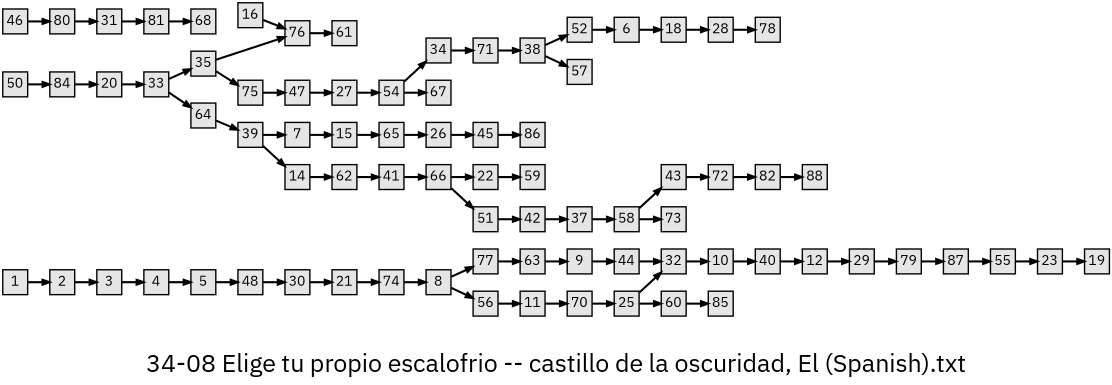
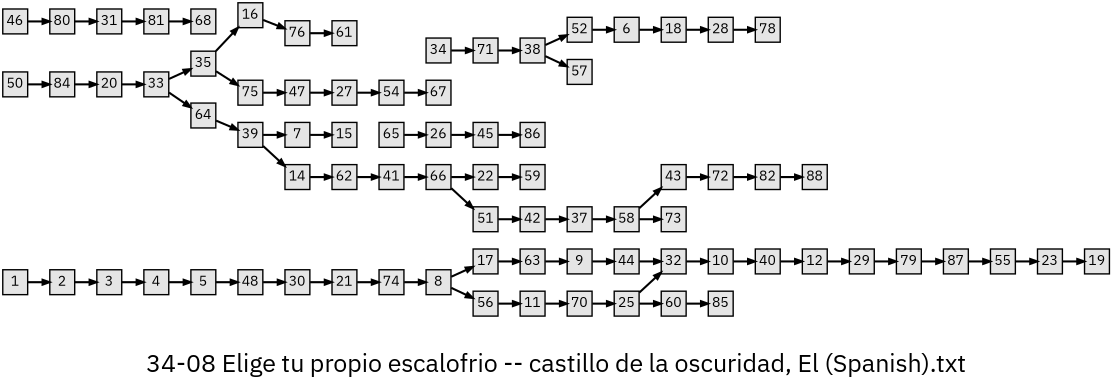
(247, 49) -> (224, 42)
(412, 74) -> none
(364, 135) -> none
(486, 261) -> (486, 261)
